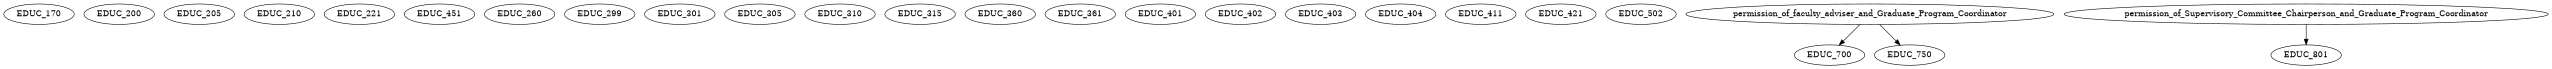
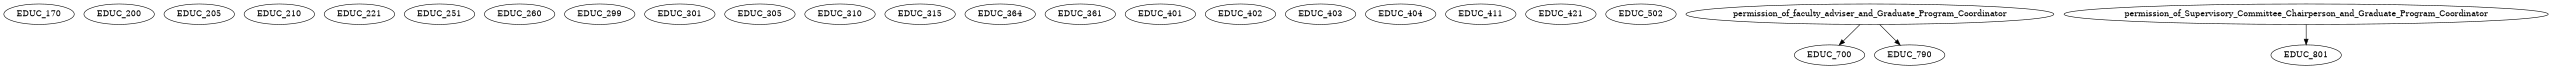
(440, 14) -> (440, 14)
(1000, 14) -> (1000, 14)
(1910, 55) -> (1910, 55)
